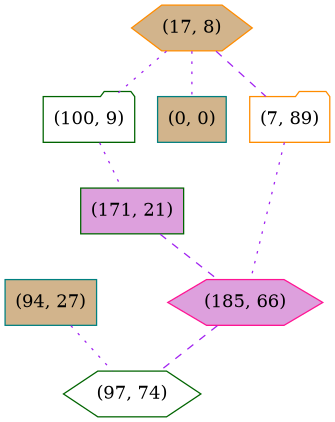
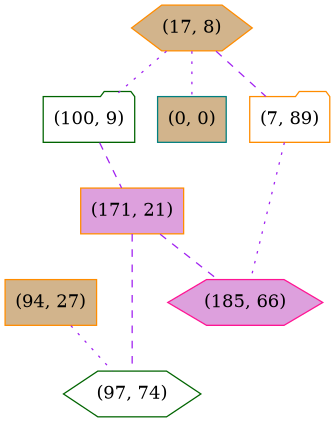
(111, 165) -> (111, 165)
(132, 211) -> (132, 211)
(51, 302) -> (51, 302)
(189, 348) -> (132, 302)
